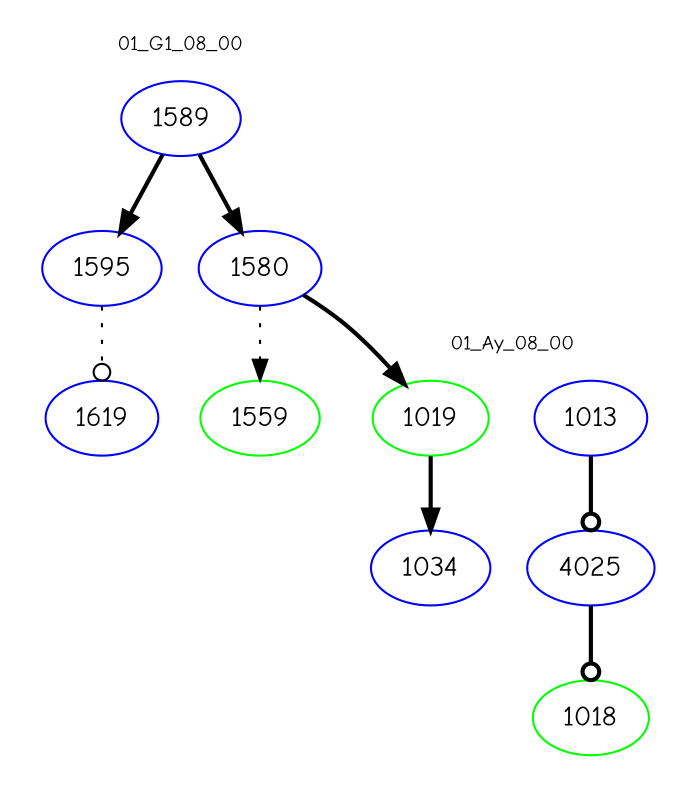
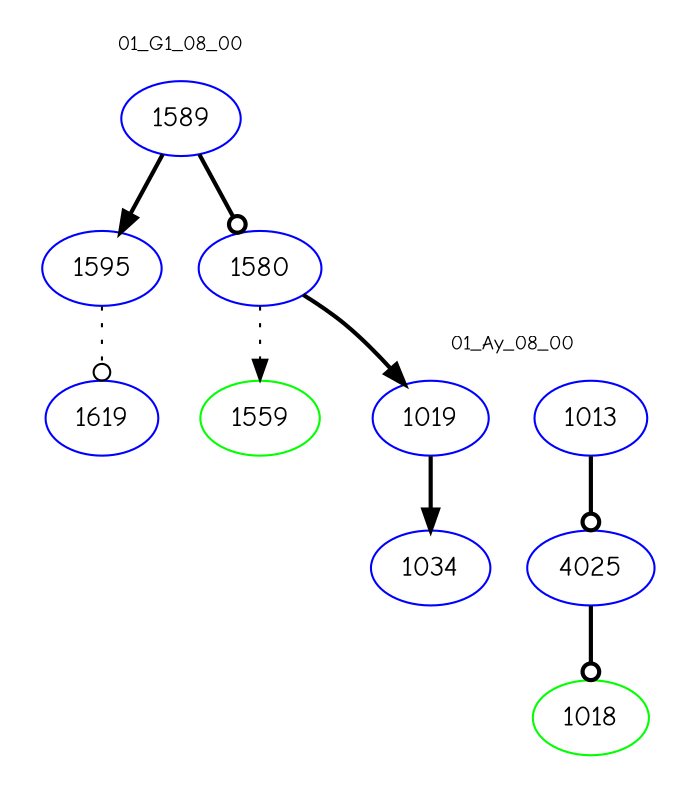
(215, 184) -> (216, 186)
(431, 418) -> (431, 418)
